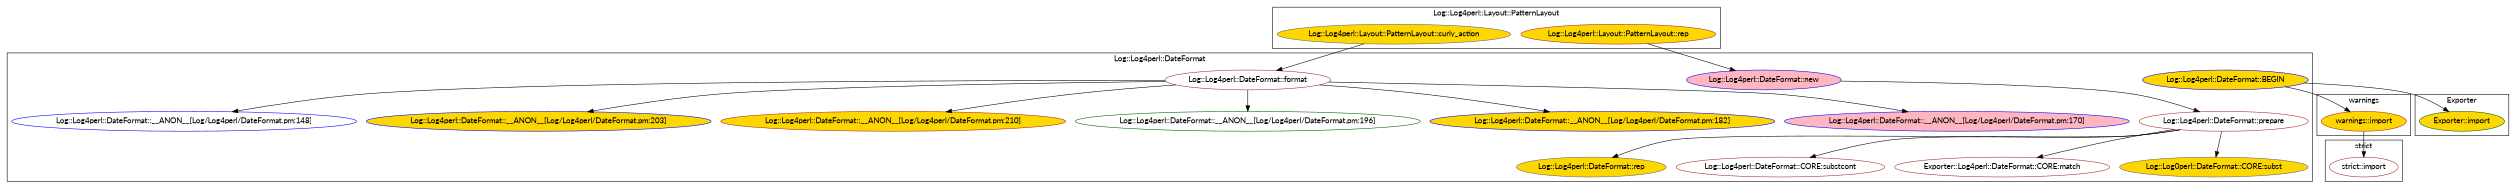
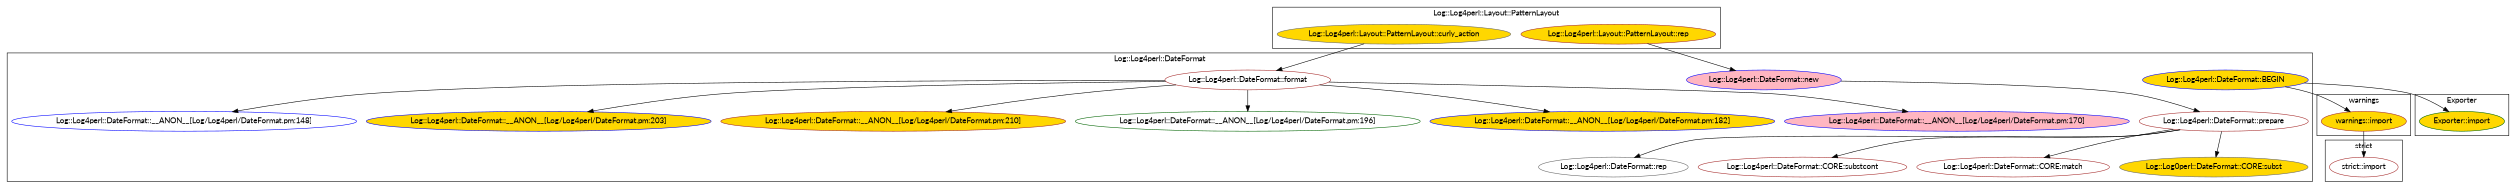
(1591, 167) -> (1613, 167)
(2002, 167) -> (2013, 167)
